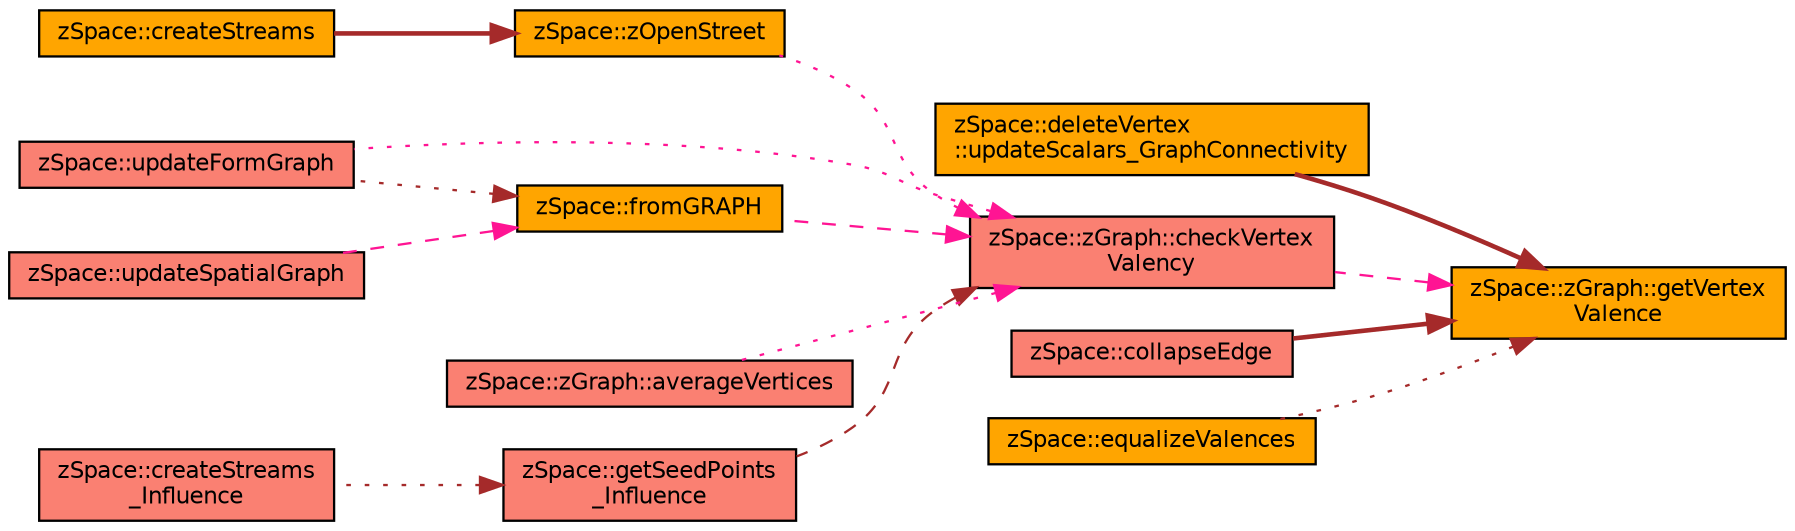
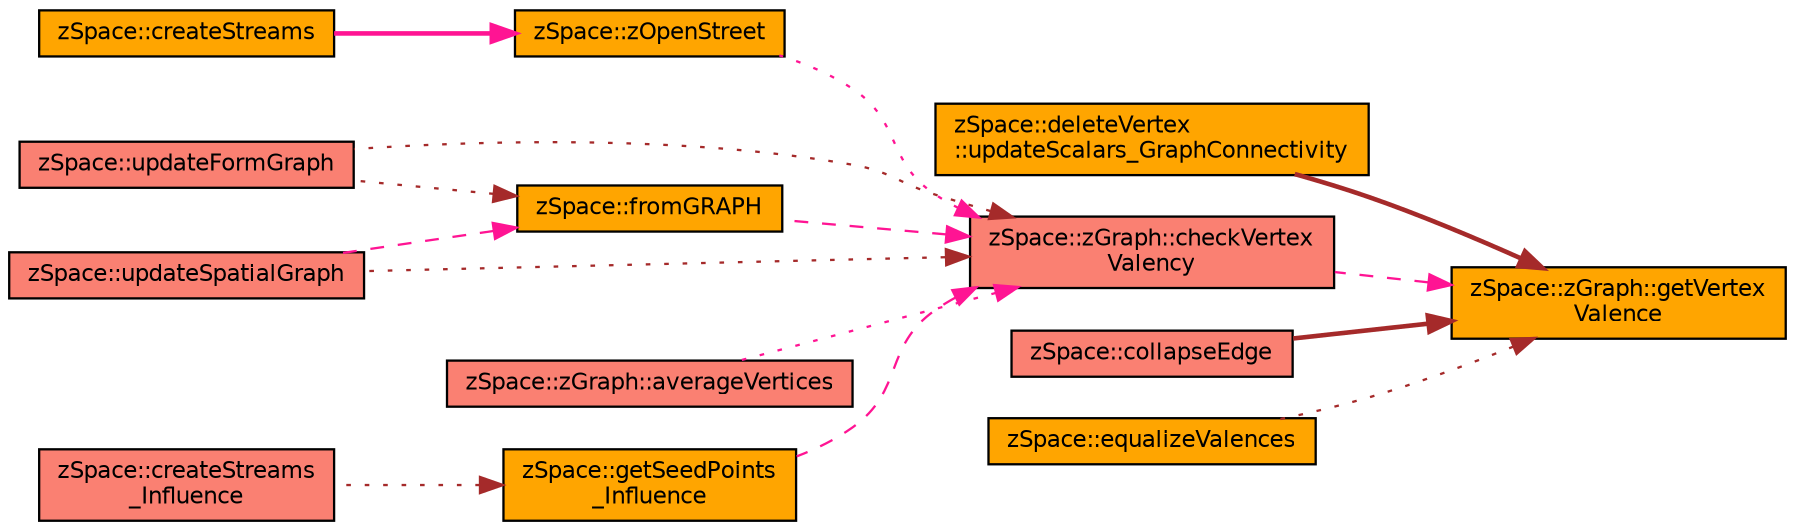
(413, 33) -> (413, 33)
(677, 146) -> (677, 146)
none -> (655, 264)
(886, 387) -> (886, 387)
(650, 485) -> (650, 485)
